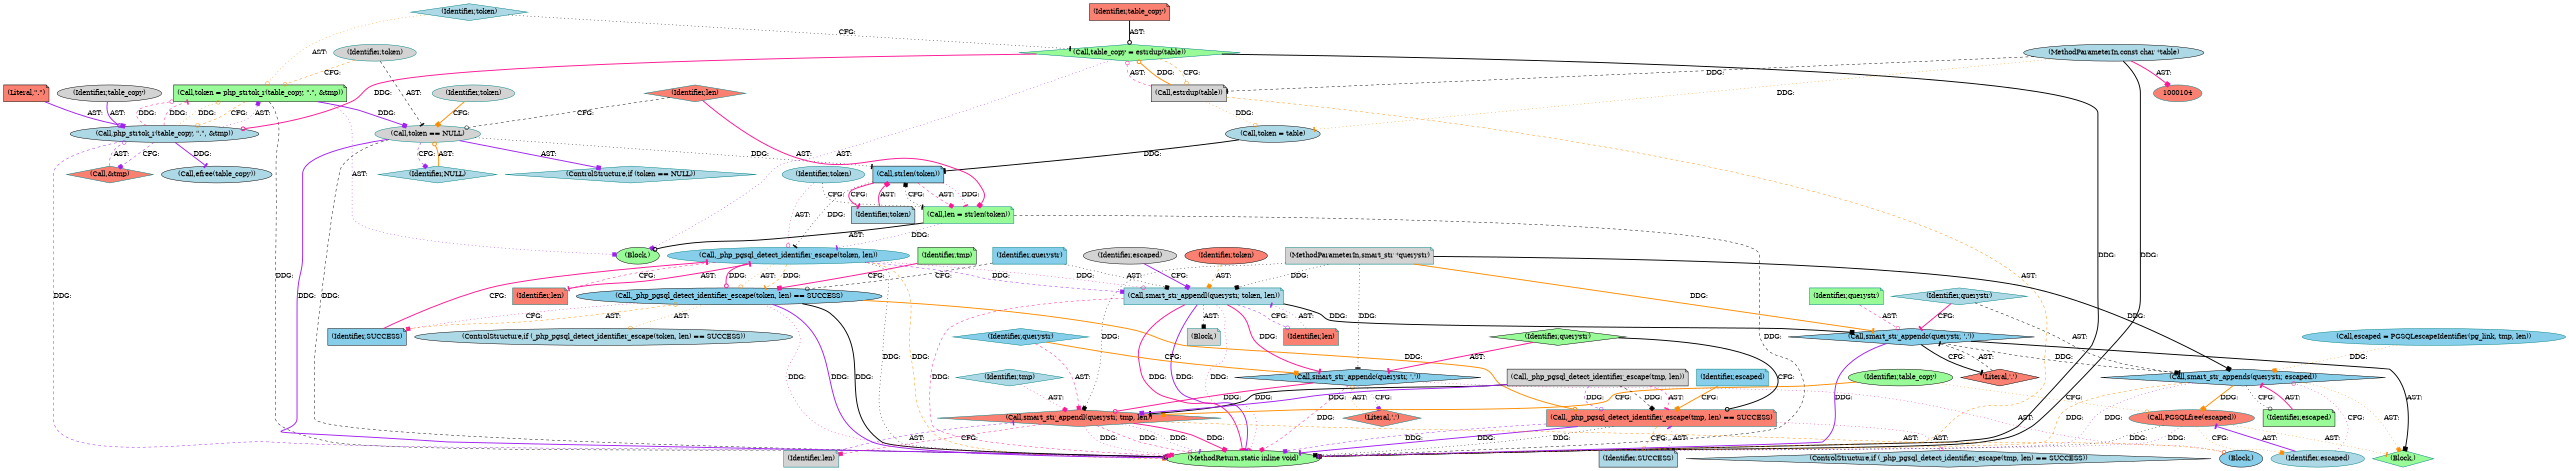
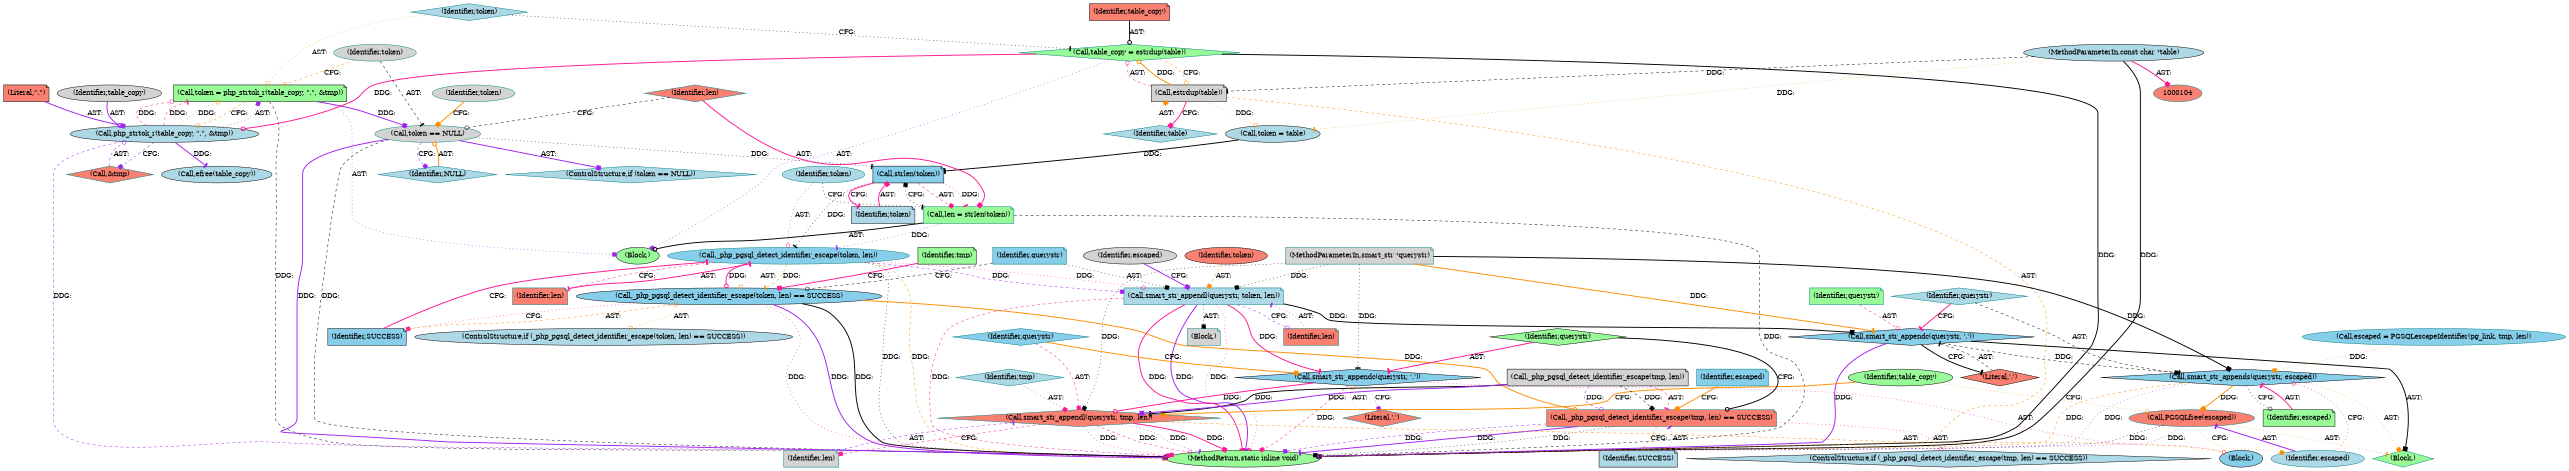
none -> (1160, 134)
